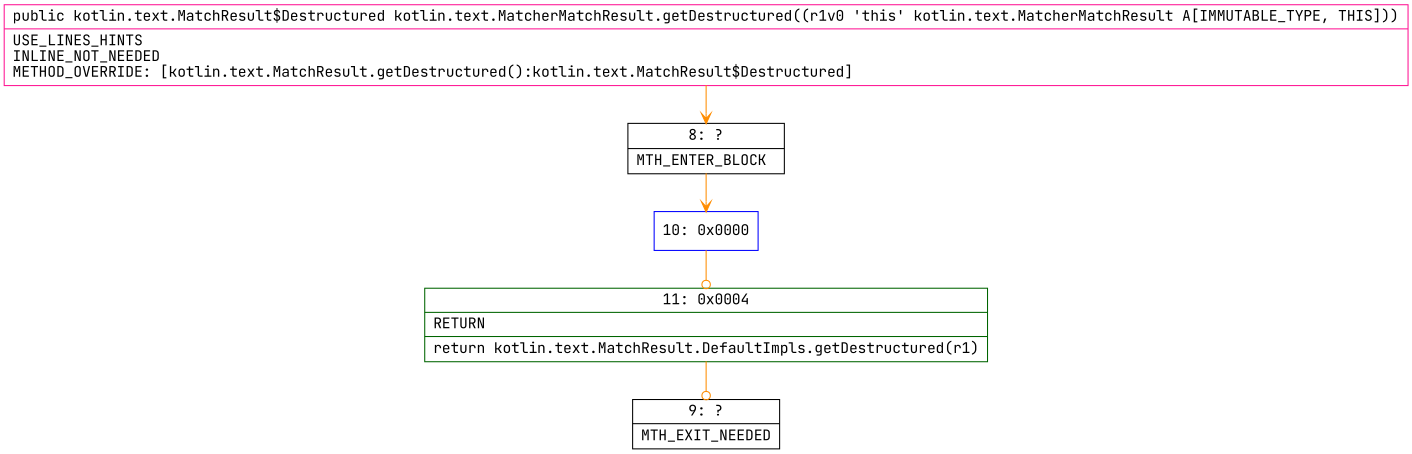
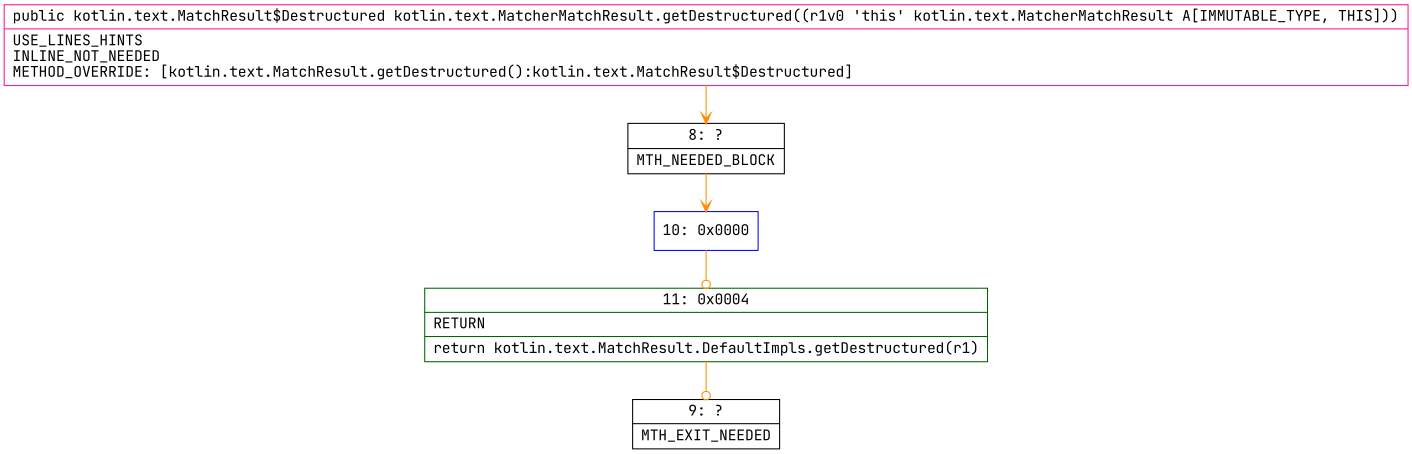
(701, 161) -> (706, 161)
